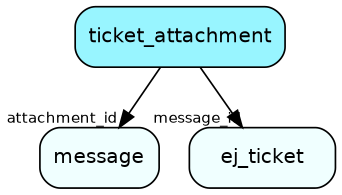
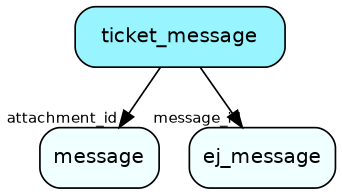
(180, 37) -> (180, 37)
(262, 158) -> (262, 158)
